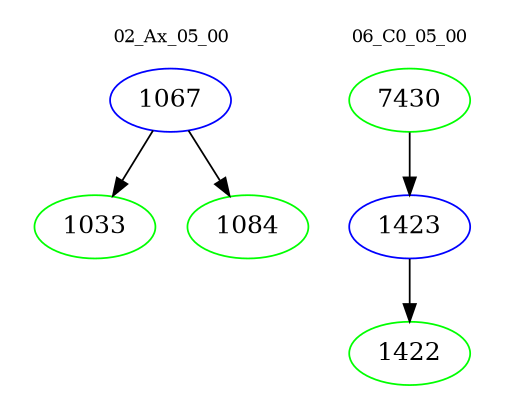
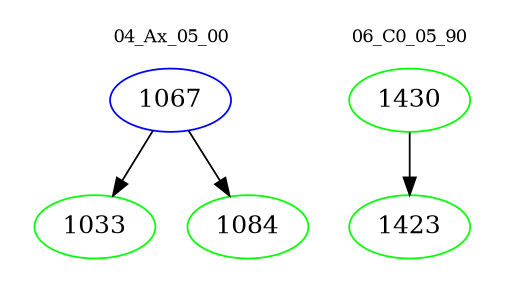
(171, 38) -> (171, 38)
(410, 38) -> (410, 38)
(410, 100) -> (410, 100)
(410, 227) -> (410, 227)
(410, 353) -> none
